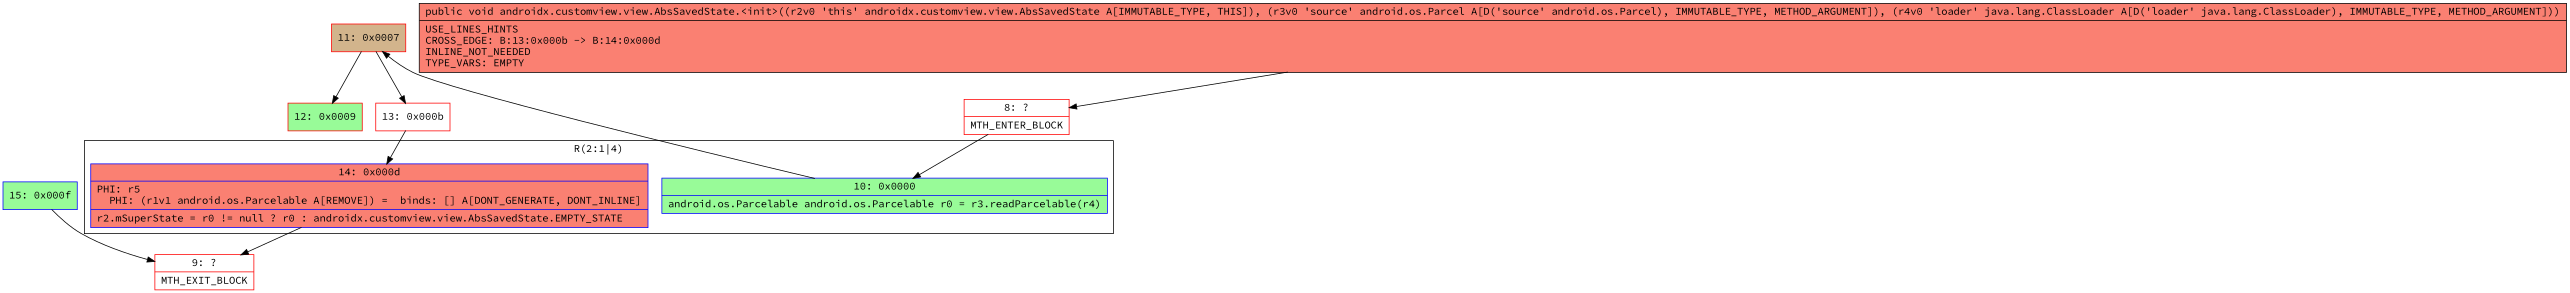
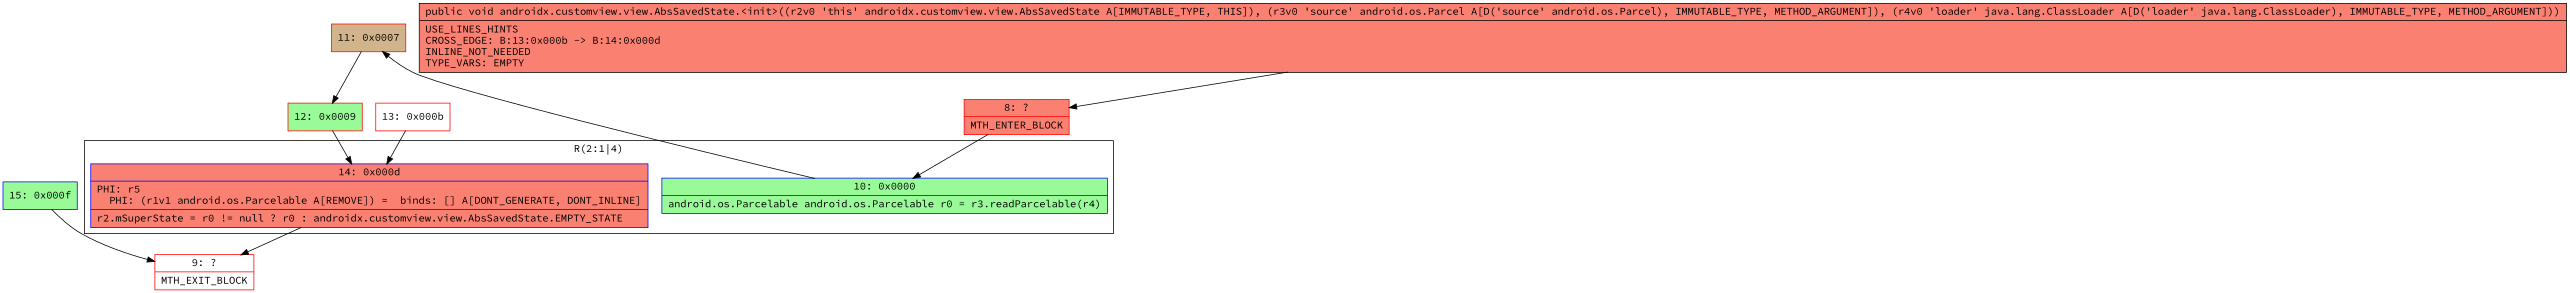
(389, 74) -> none
(1017, 117) -> (1017, 117)
none -> (341, 145)
